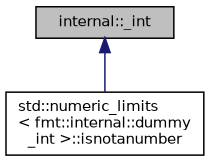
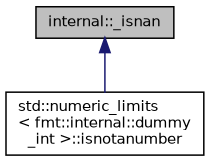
(105, 22) -> (105, 22)
